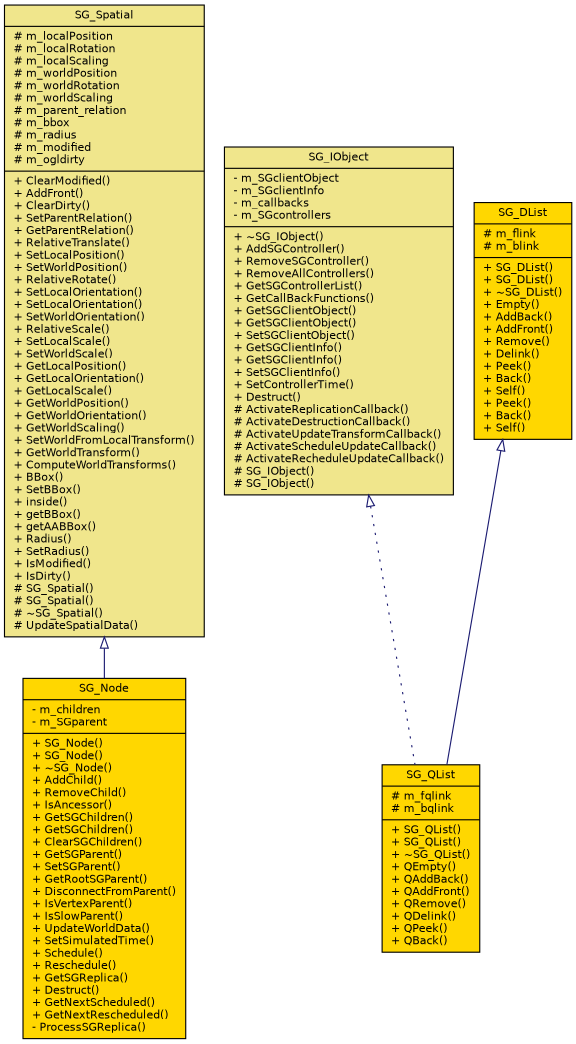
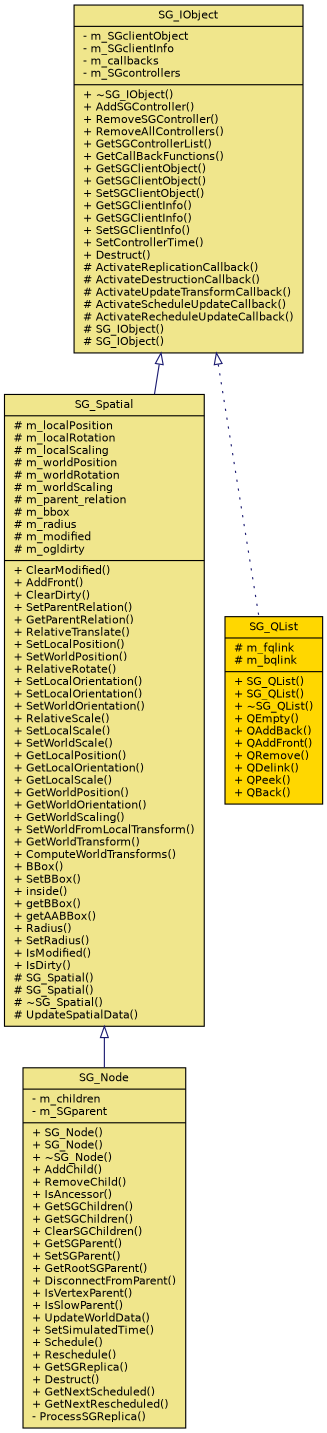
(523, 321) -> none
none -> (157, 379)
(104, 858) -> (104, 1248)
